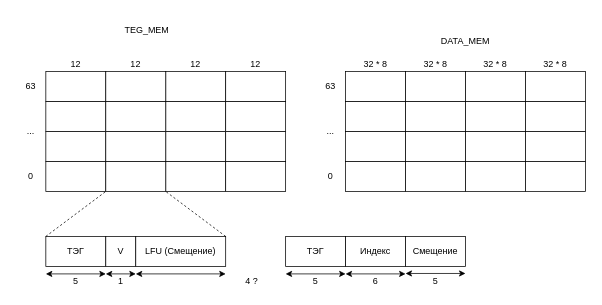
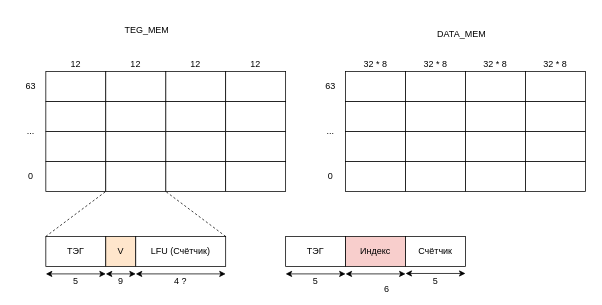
(465, 42) -> (462, 34)
(120, 252) -> (120, 252)
(180, 252) -> (180, 252)
(375, 252) -> (375, 252)
(435, 252) -> (435, 252)
(120, 282) -> (120, 282)
(252, 282) -> (180, 282)
(375, 282) -> (387, 289)
